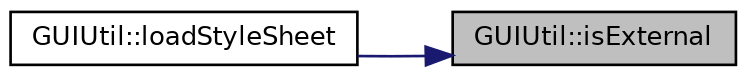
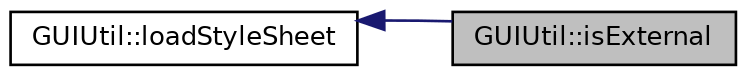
(392, 56) -> (418, 21)
